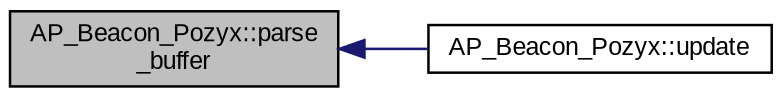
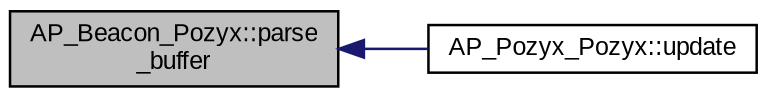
(600, 49) -> (593, 49)
